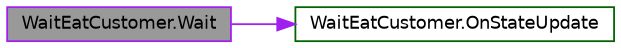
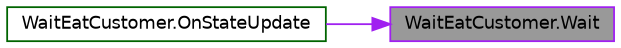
(254, 24) -> (349, 24)
